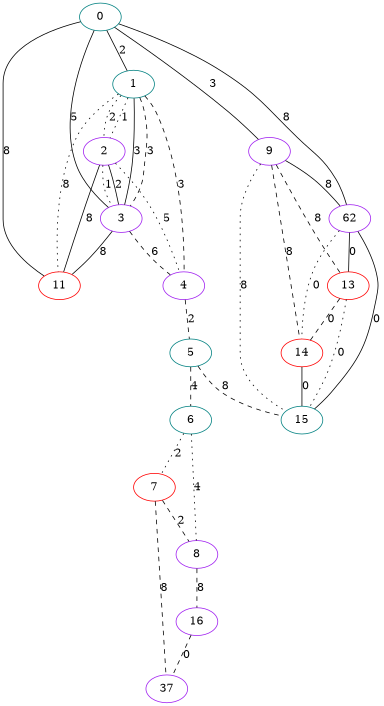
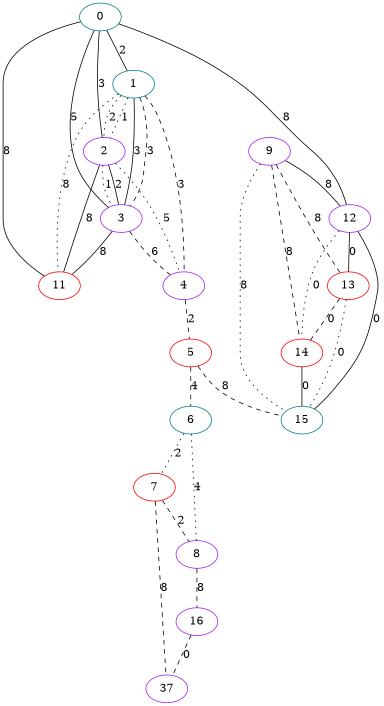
(189, 80) -> (98, 84)
(350, 219) -> (350, 219)
(191, 353) -> (191, 353)
